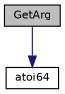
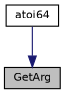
(32, 41) -> (32, 41)
